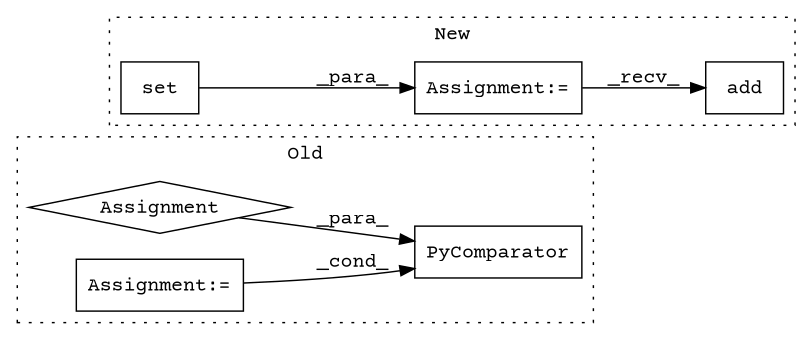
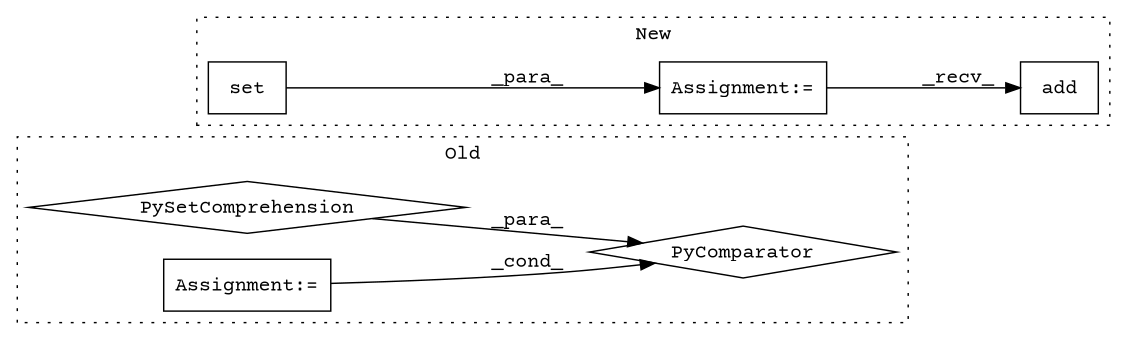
(160, 207) -> (247, 207)
(498, 252) -> (743, 252)
